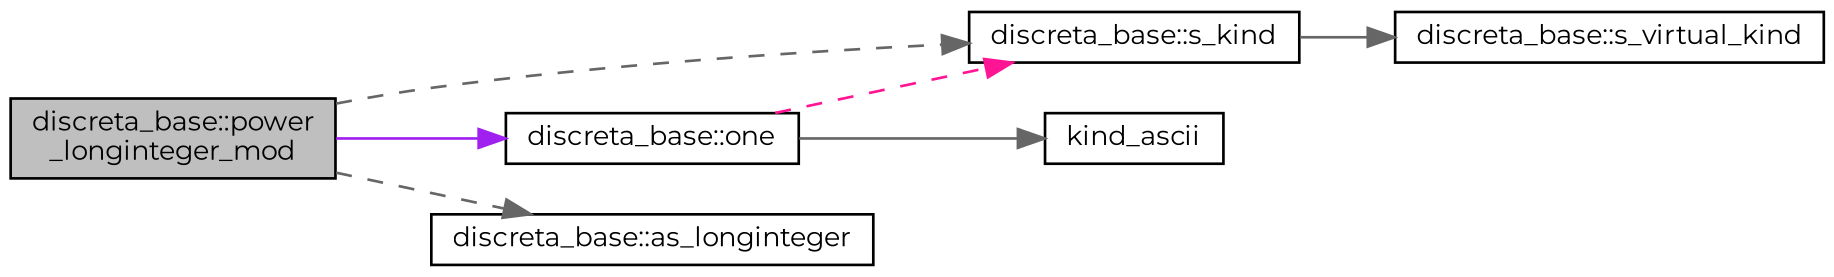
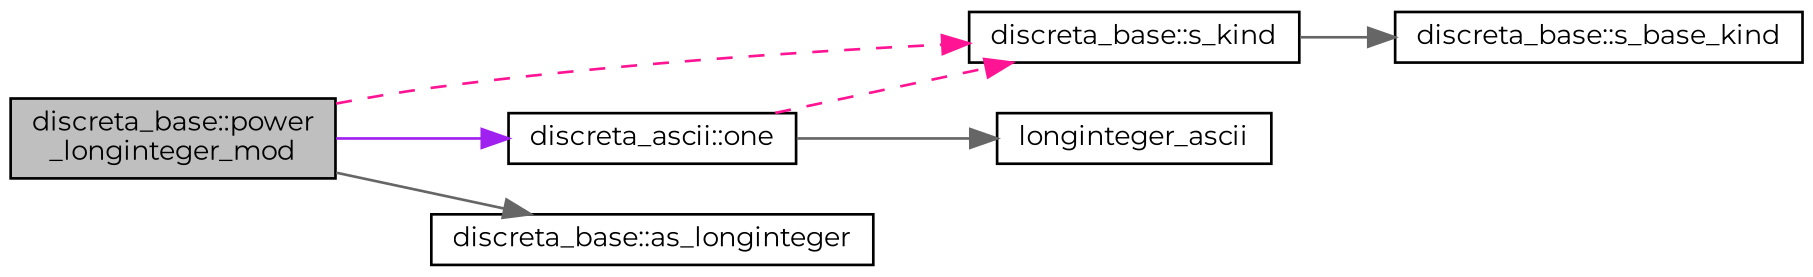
(1609, 37) -> (1599, 37)
(638, 65) -> (638, 65)
(652, 138) -> (652, 138)
(1134, 138) -> (1134, 138)
(420, 191) -> (420, 191)
